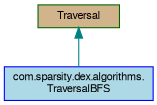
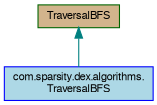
(79, 16) -> (79, 16)
